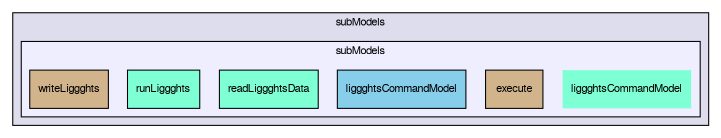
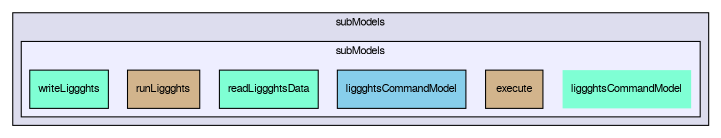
(69, 89) -> (69, 89)
(164, 89) -> (164, 89)
